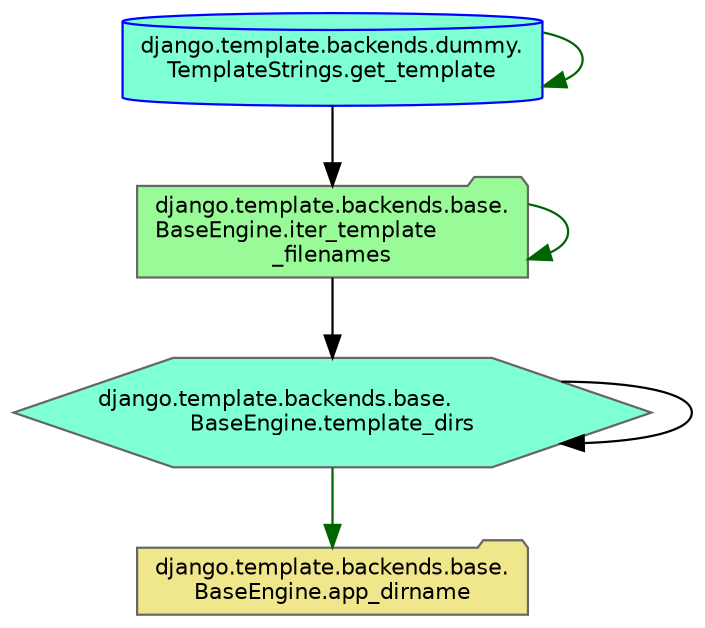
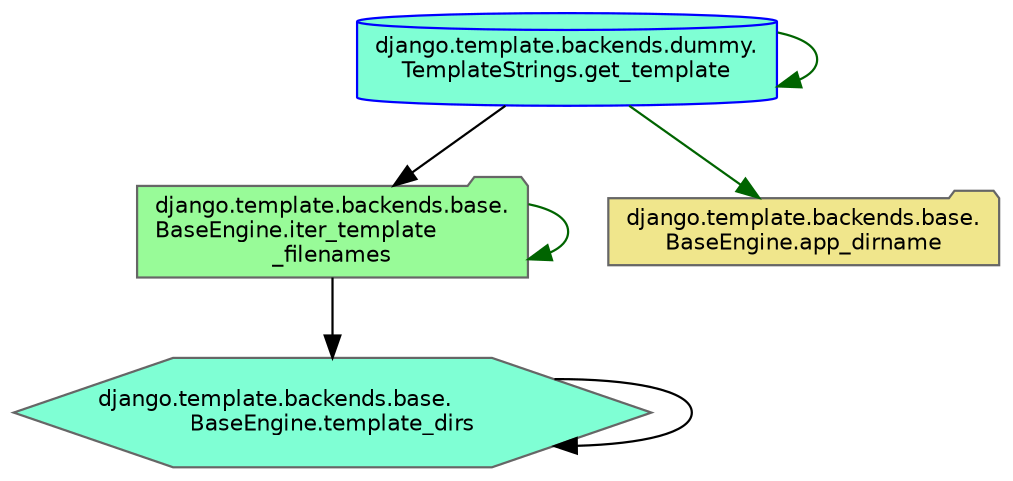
(333, 496) -> (685, 145)
